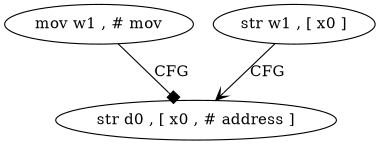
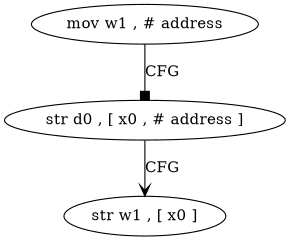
(99, 24) -> (145, 24)
(249, 68) -> (145, 163)
